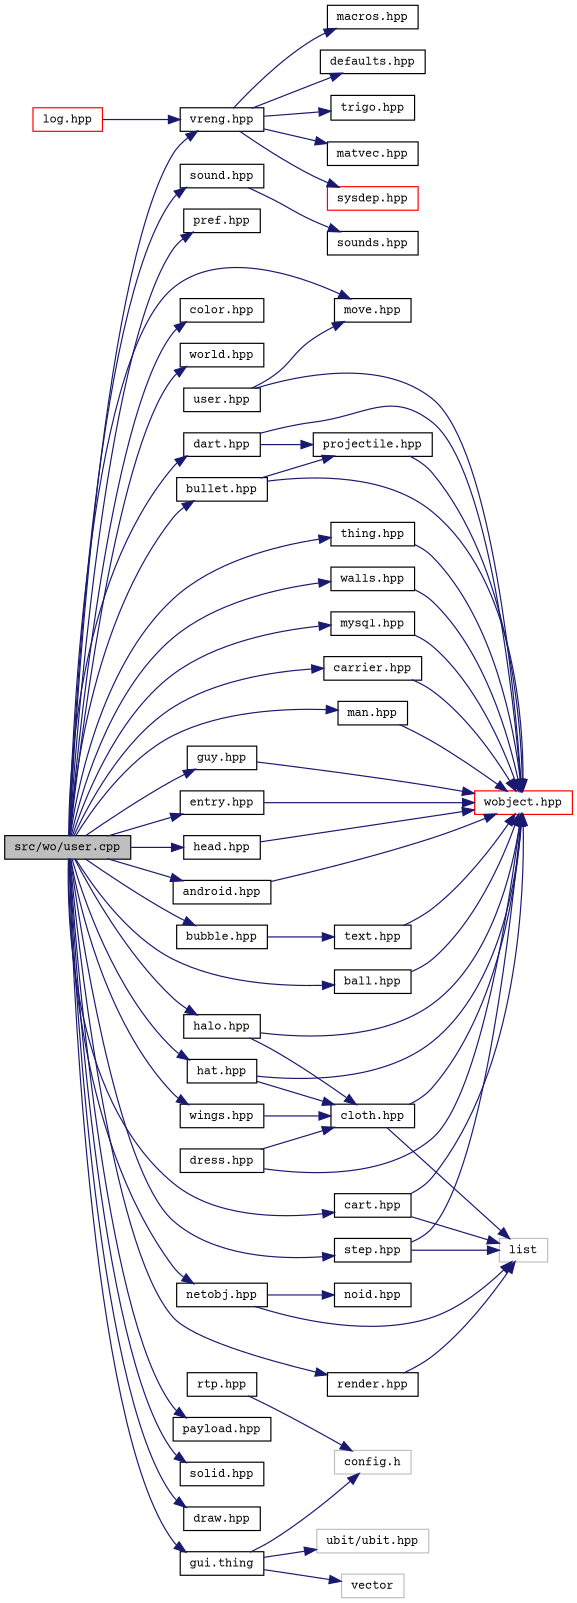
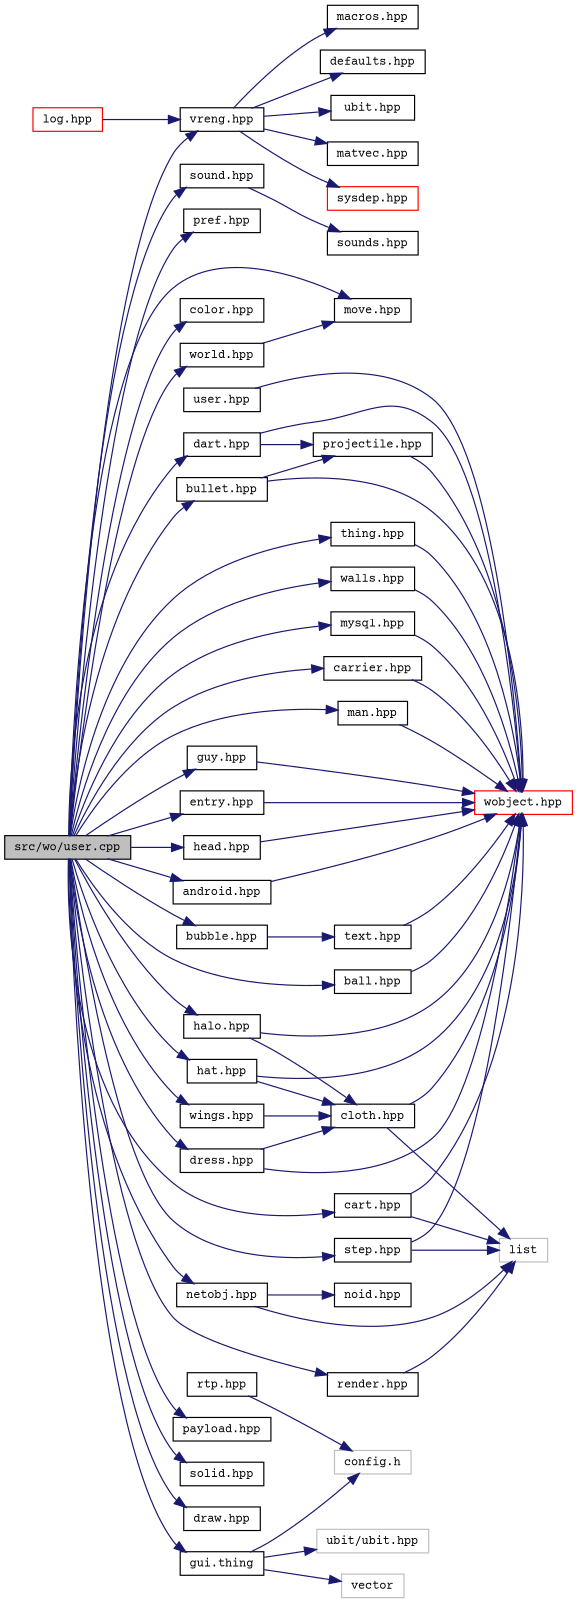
(373, 108) -> (373, 108)
(292, 358) -> (292, 334)
none -> (107, 1024)
